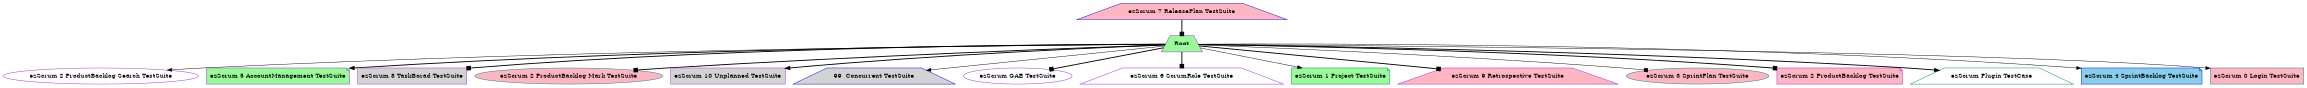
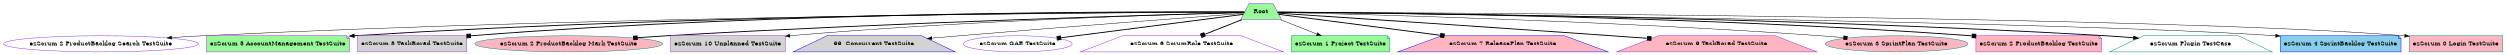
(1182, 26) -> (1359, 25)
(940, 57) -> (926, 26)
(1508, 76) -> (1717, 44)
